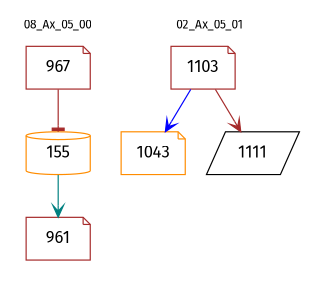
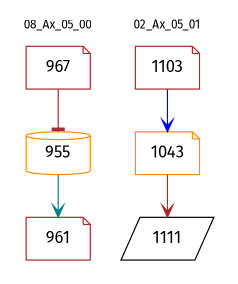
(225, 105) -> (167, 190)
(58, 153) -> (58, 153)
